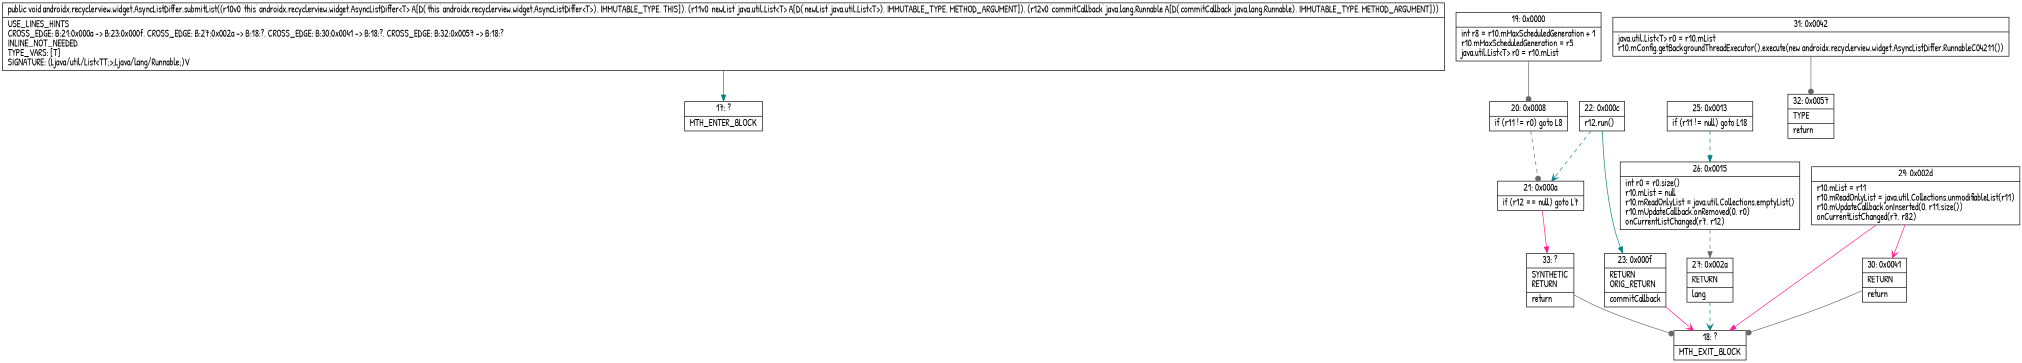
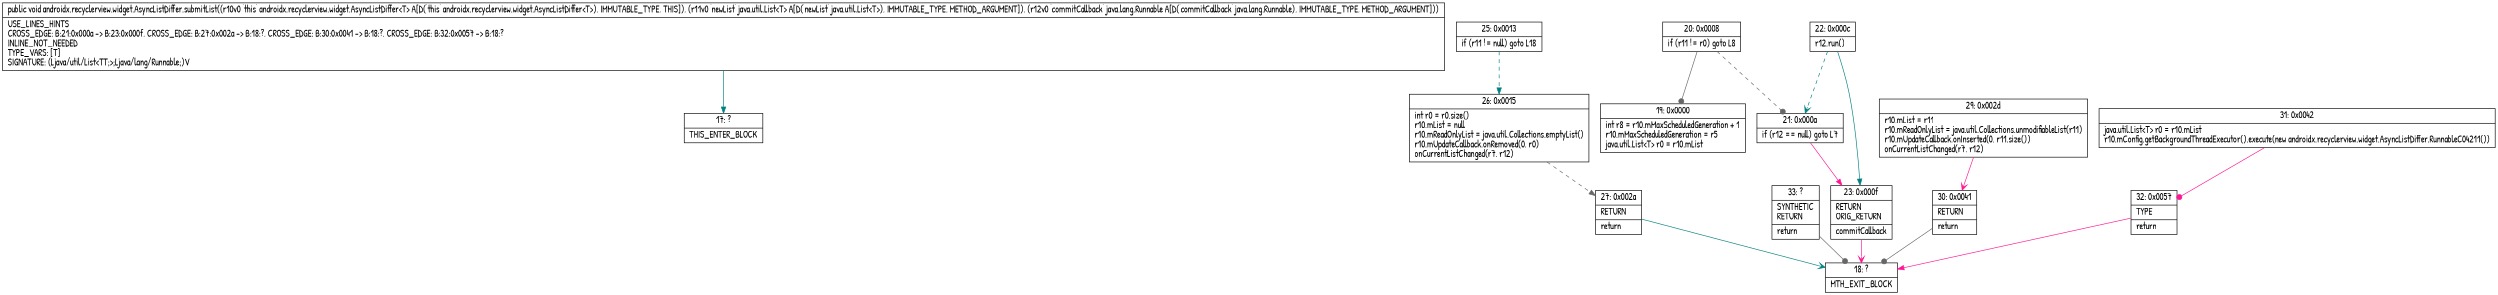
(1811, 73) -> (2223, 172)
(1529, 79) -> (1690, 75)
(724, 123) -> (724, 135)
(1867, 217) -> (1934, 150)
(1544, 229) -> (1824, 162)
(1806, 276) -> (2017, 243)
(1699, 295) -> (1611, 227)
(1710, 313) -> (1730, 242)
